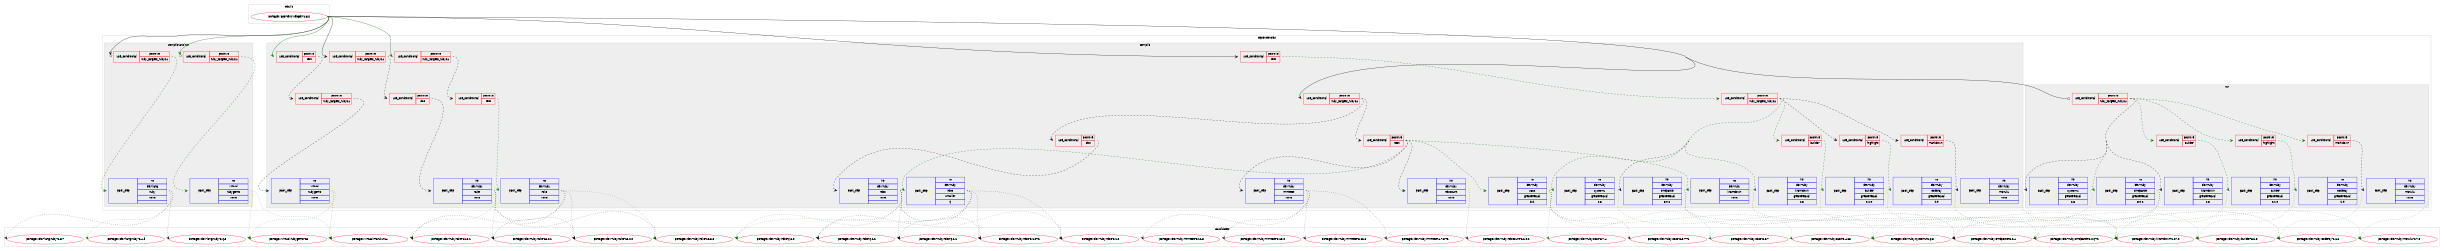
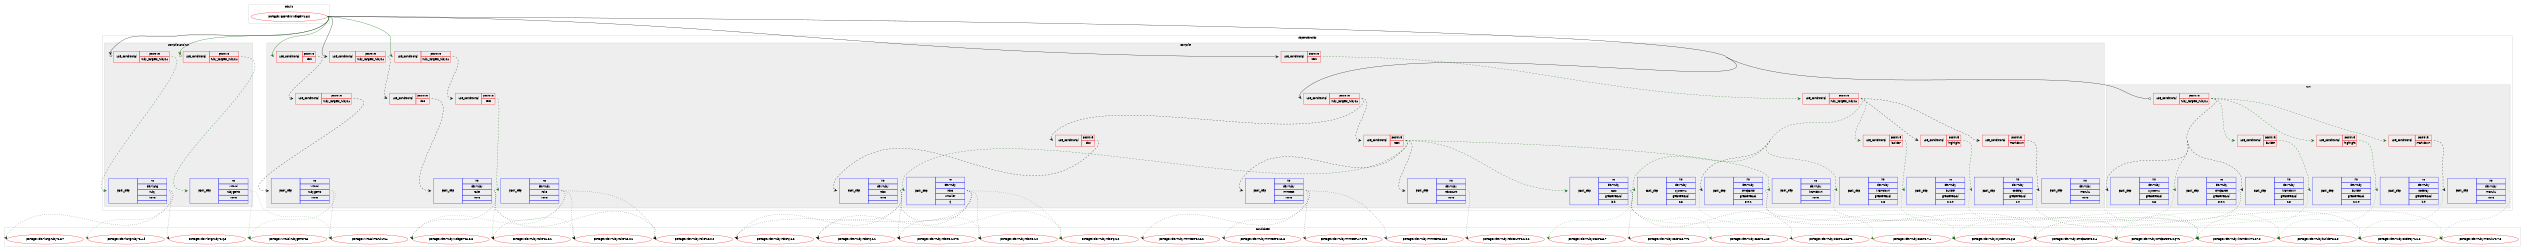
(694, 239) -> (451, 239)
none -> (1831, 239)
